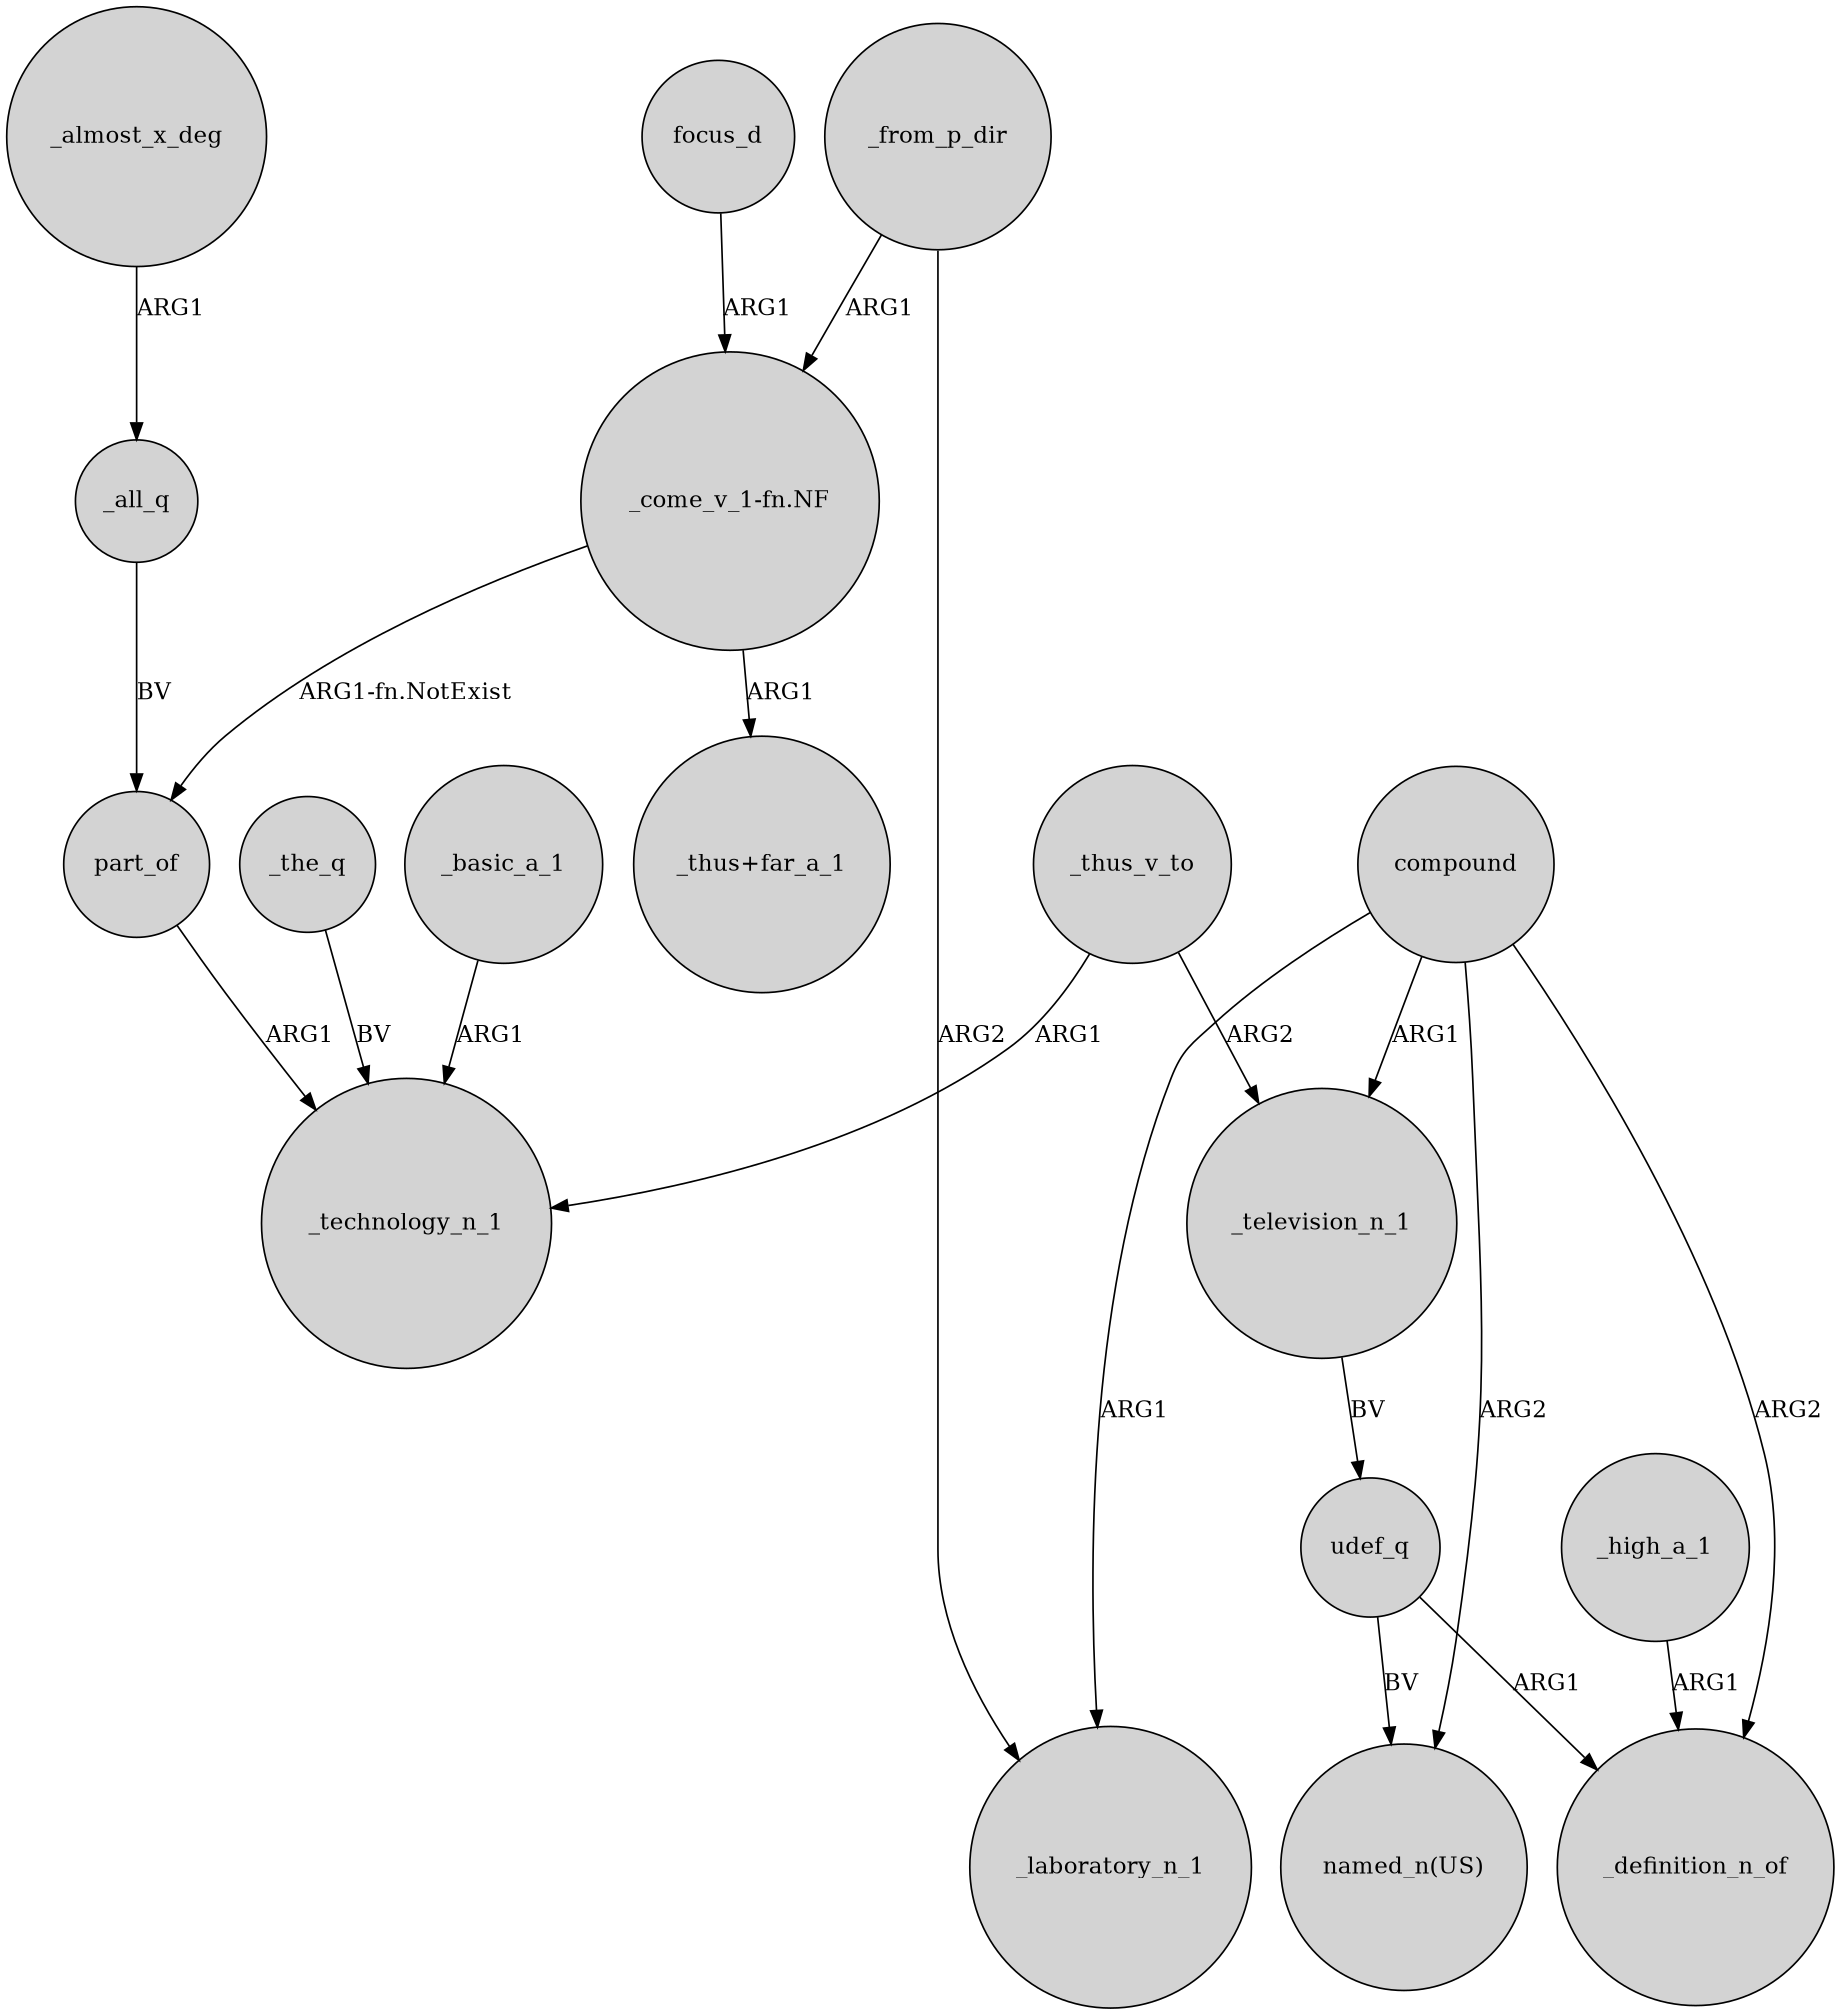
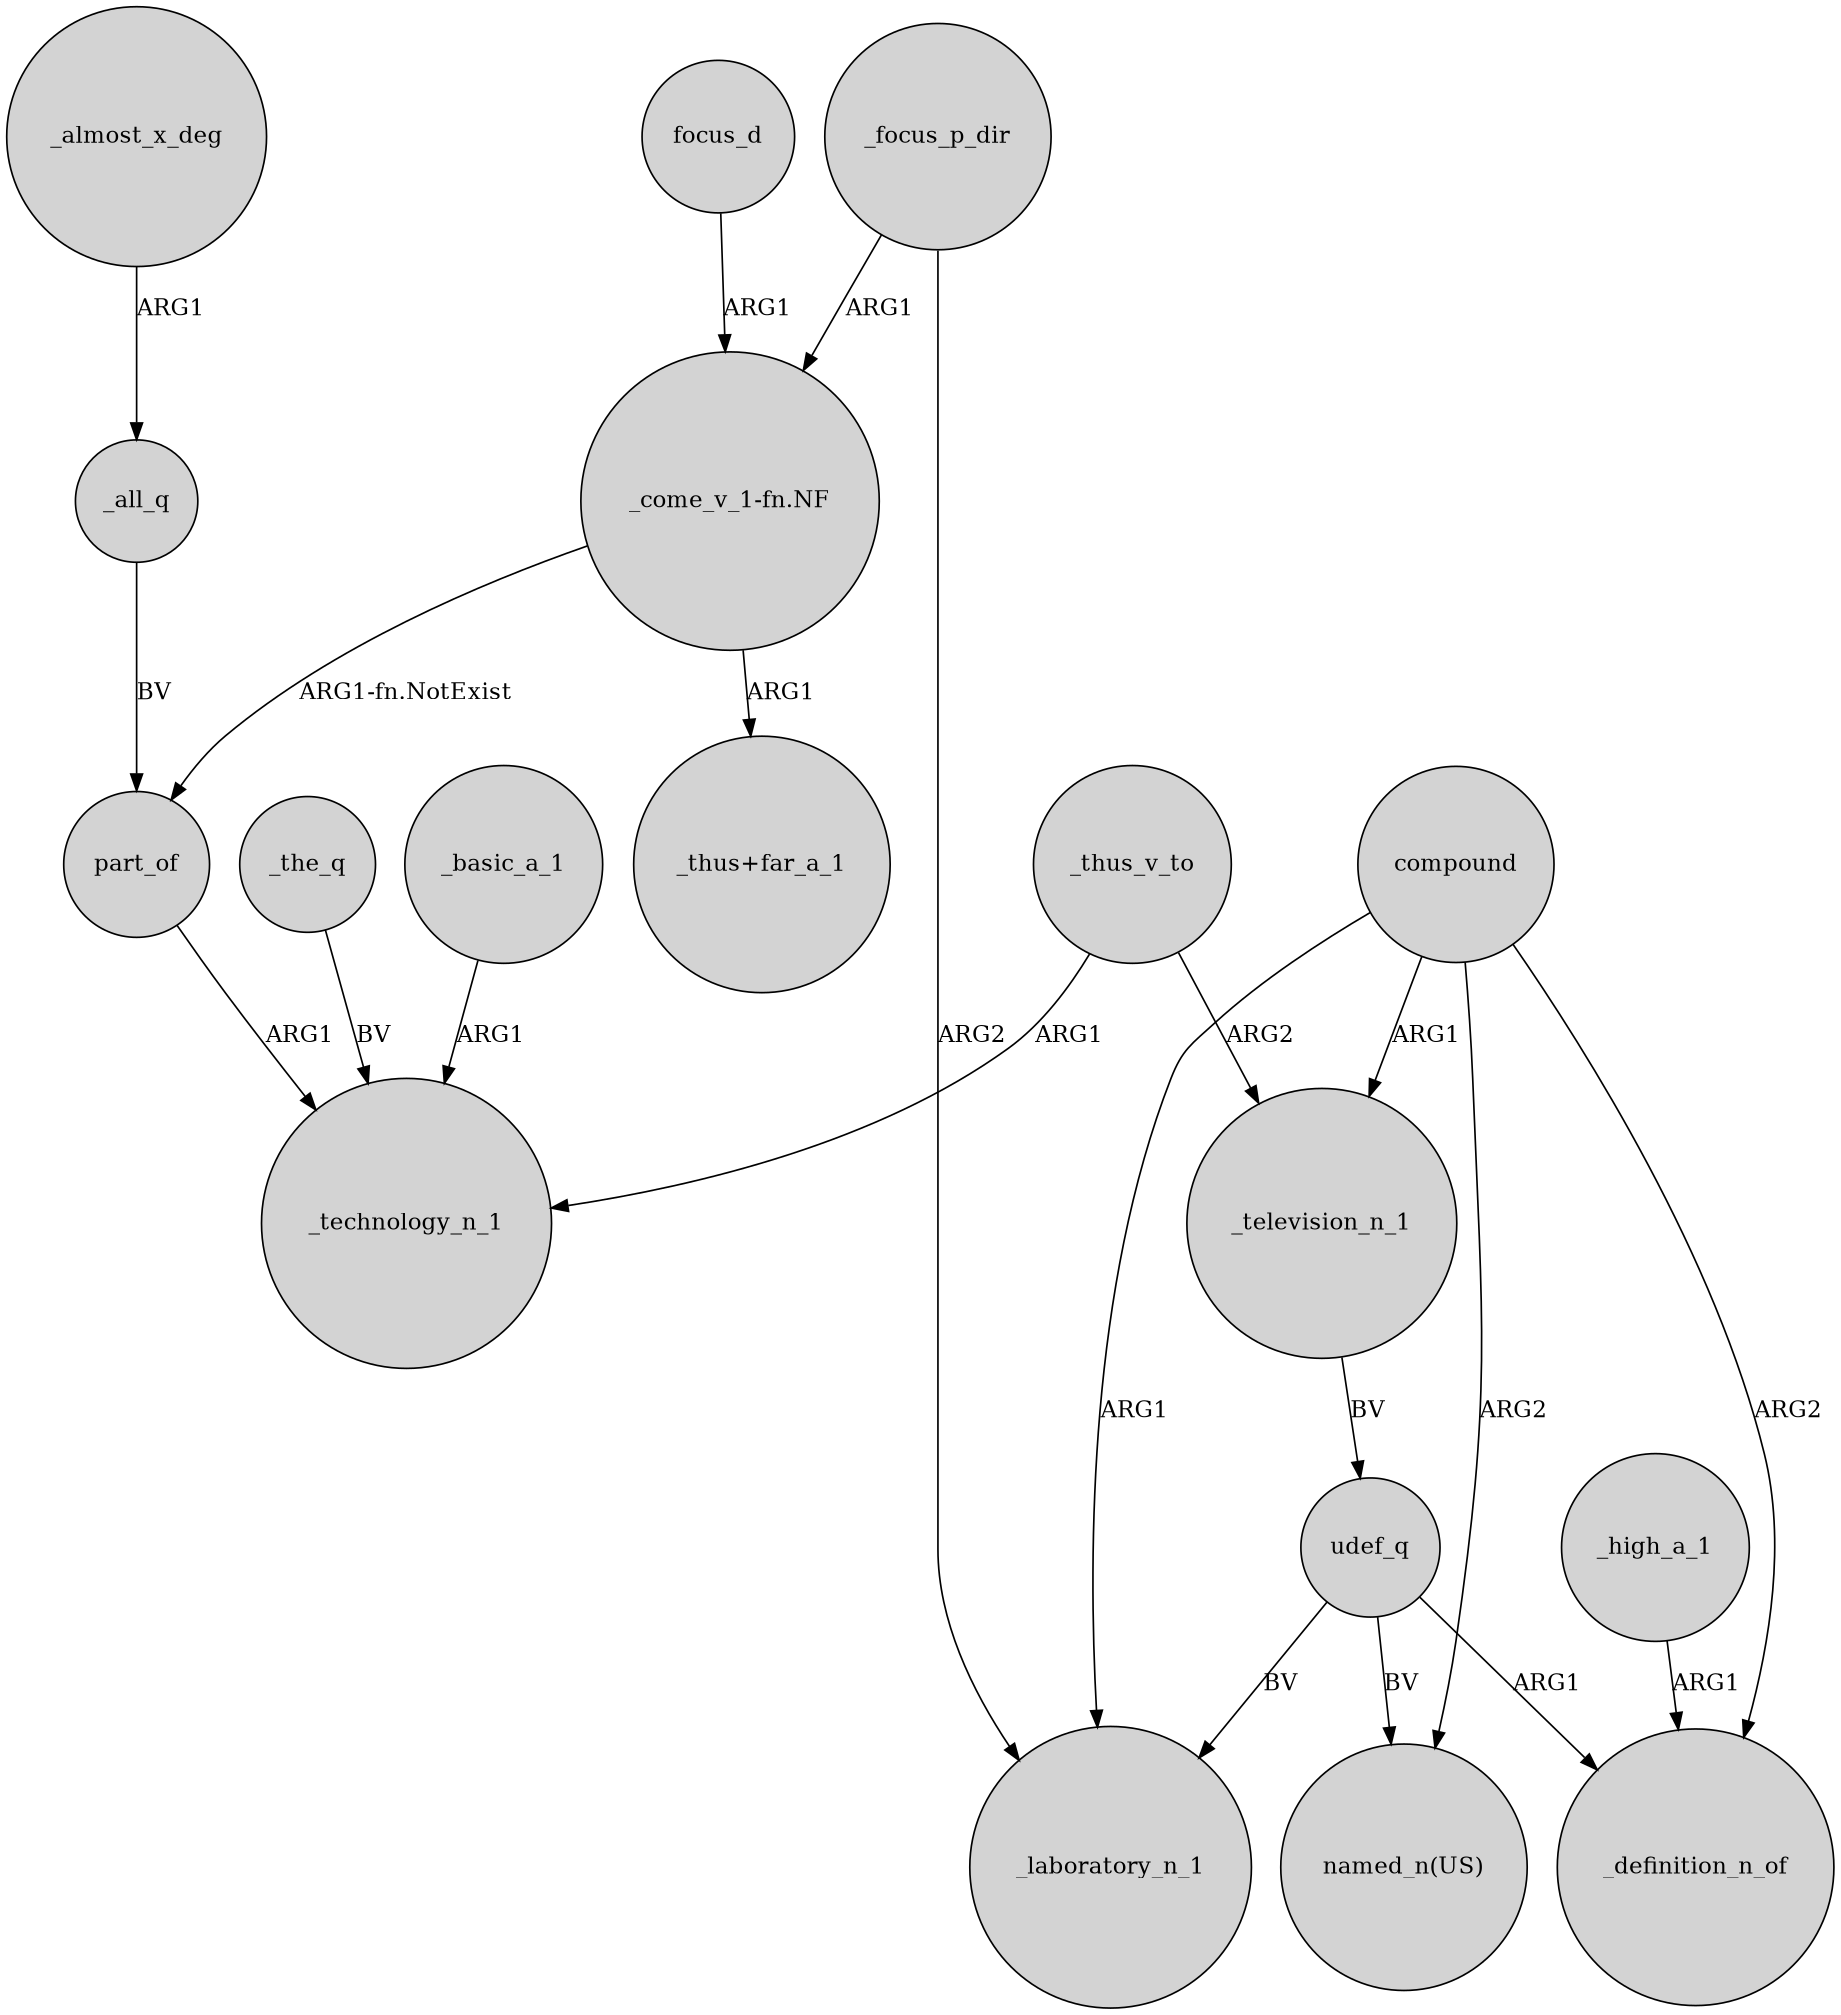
(938, 137) -> (938, 137)
none -> (1268, 1674)
